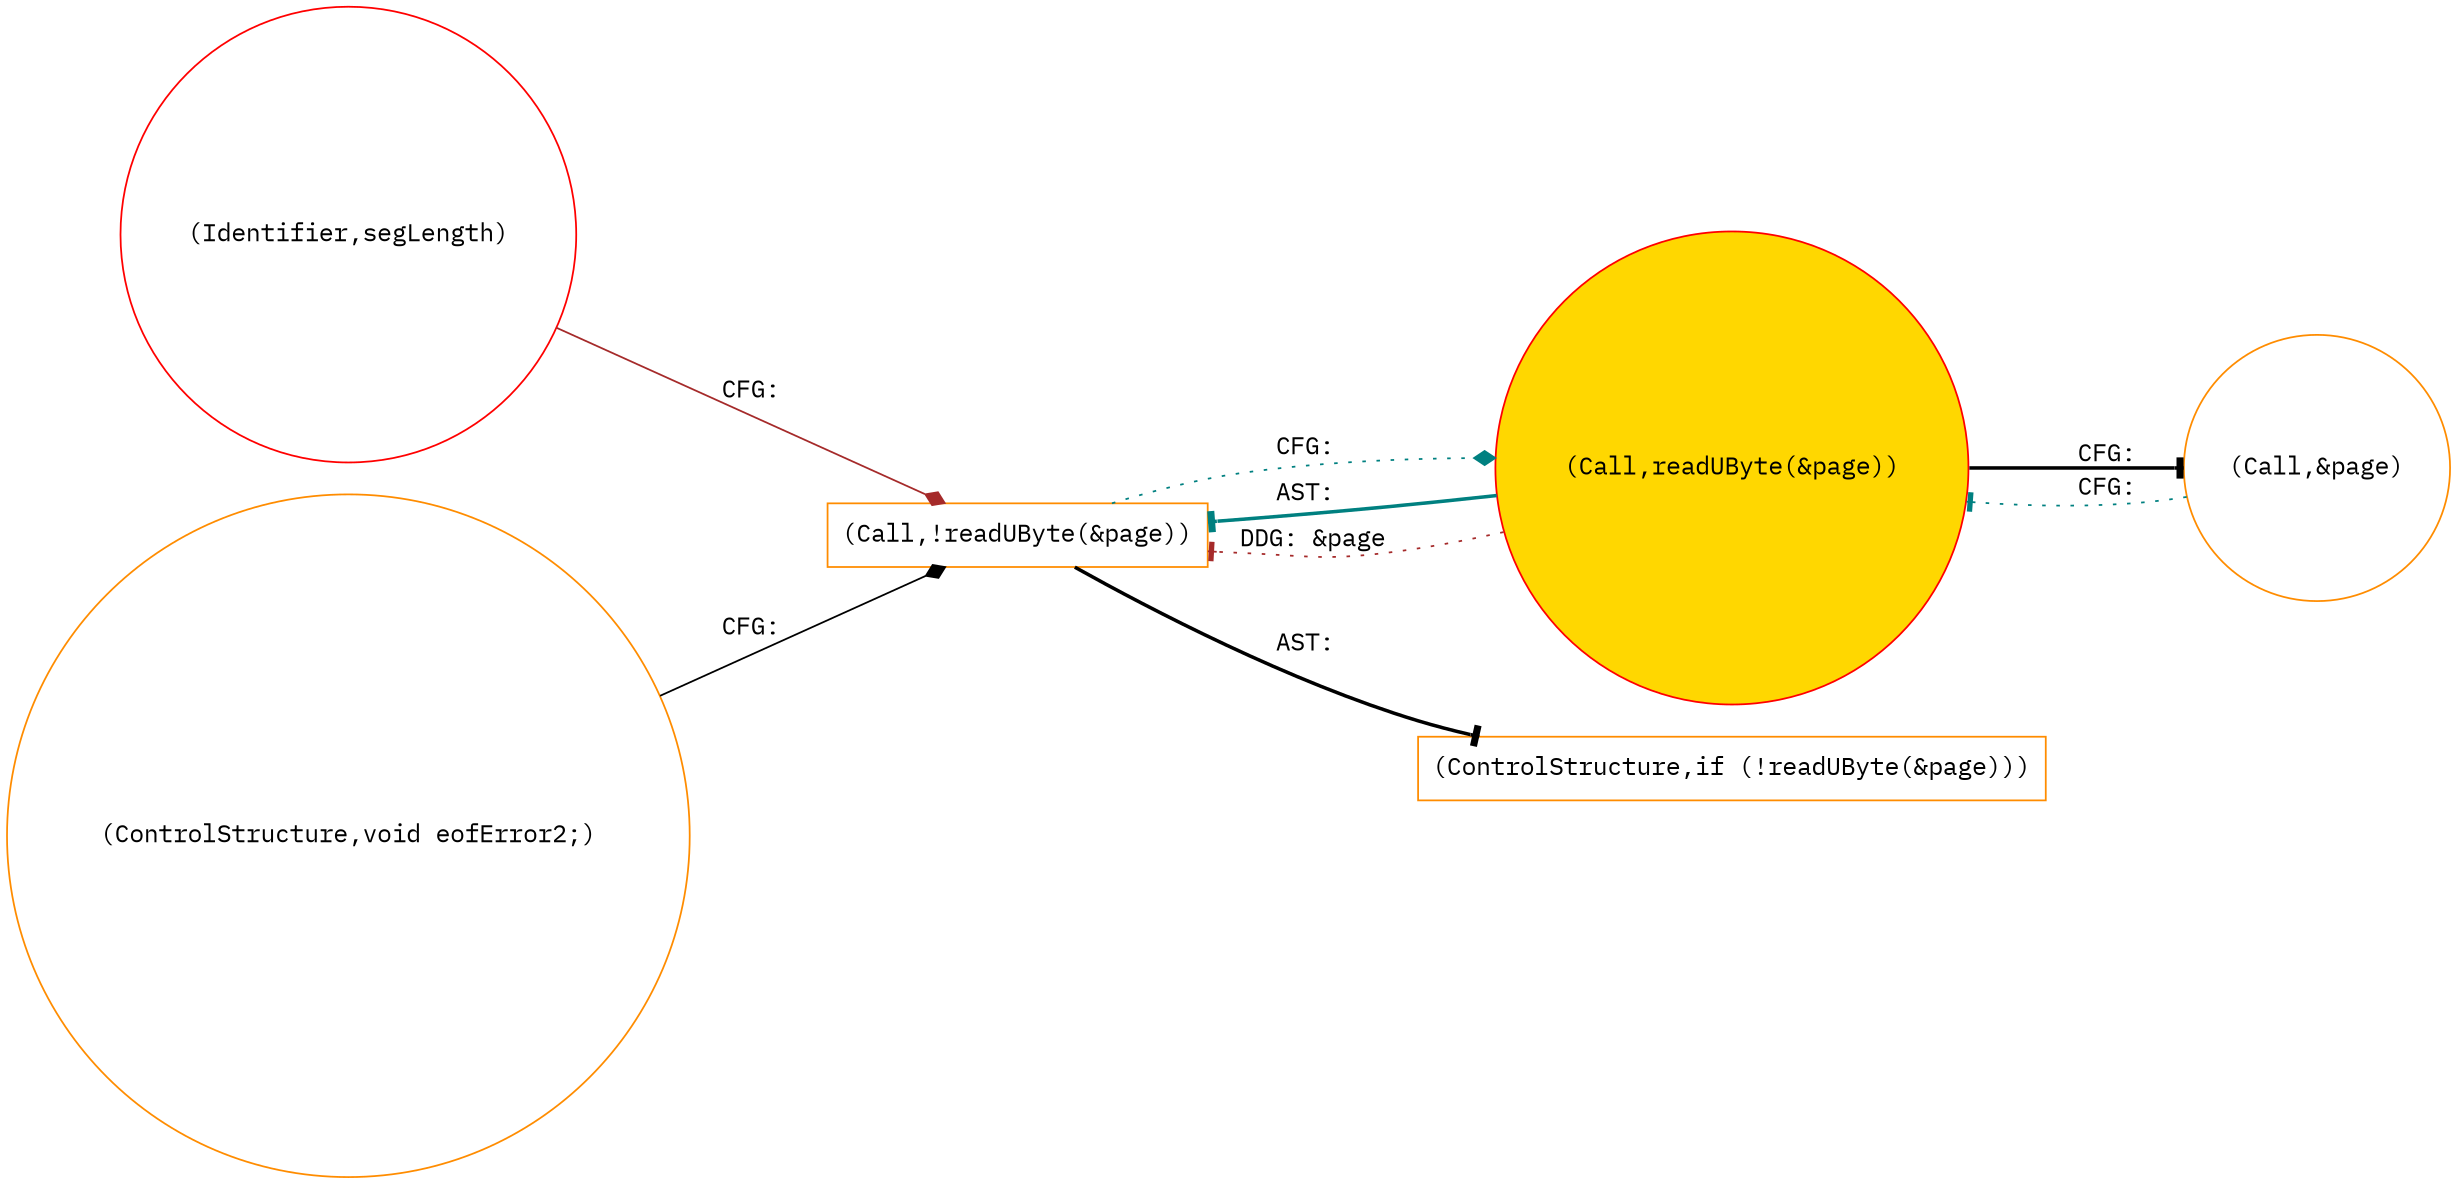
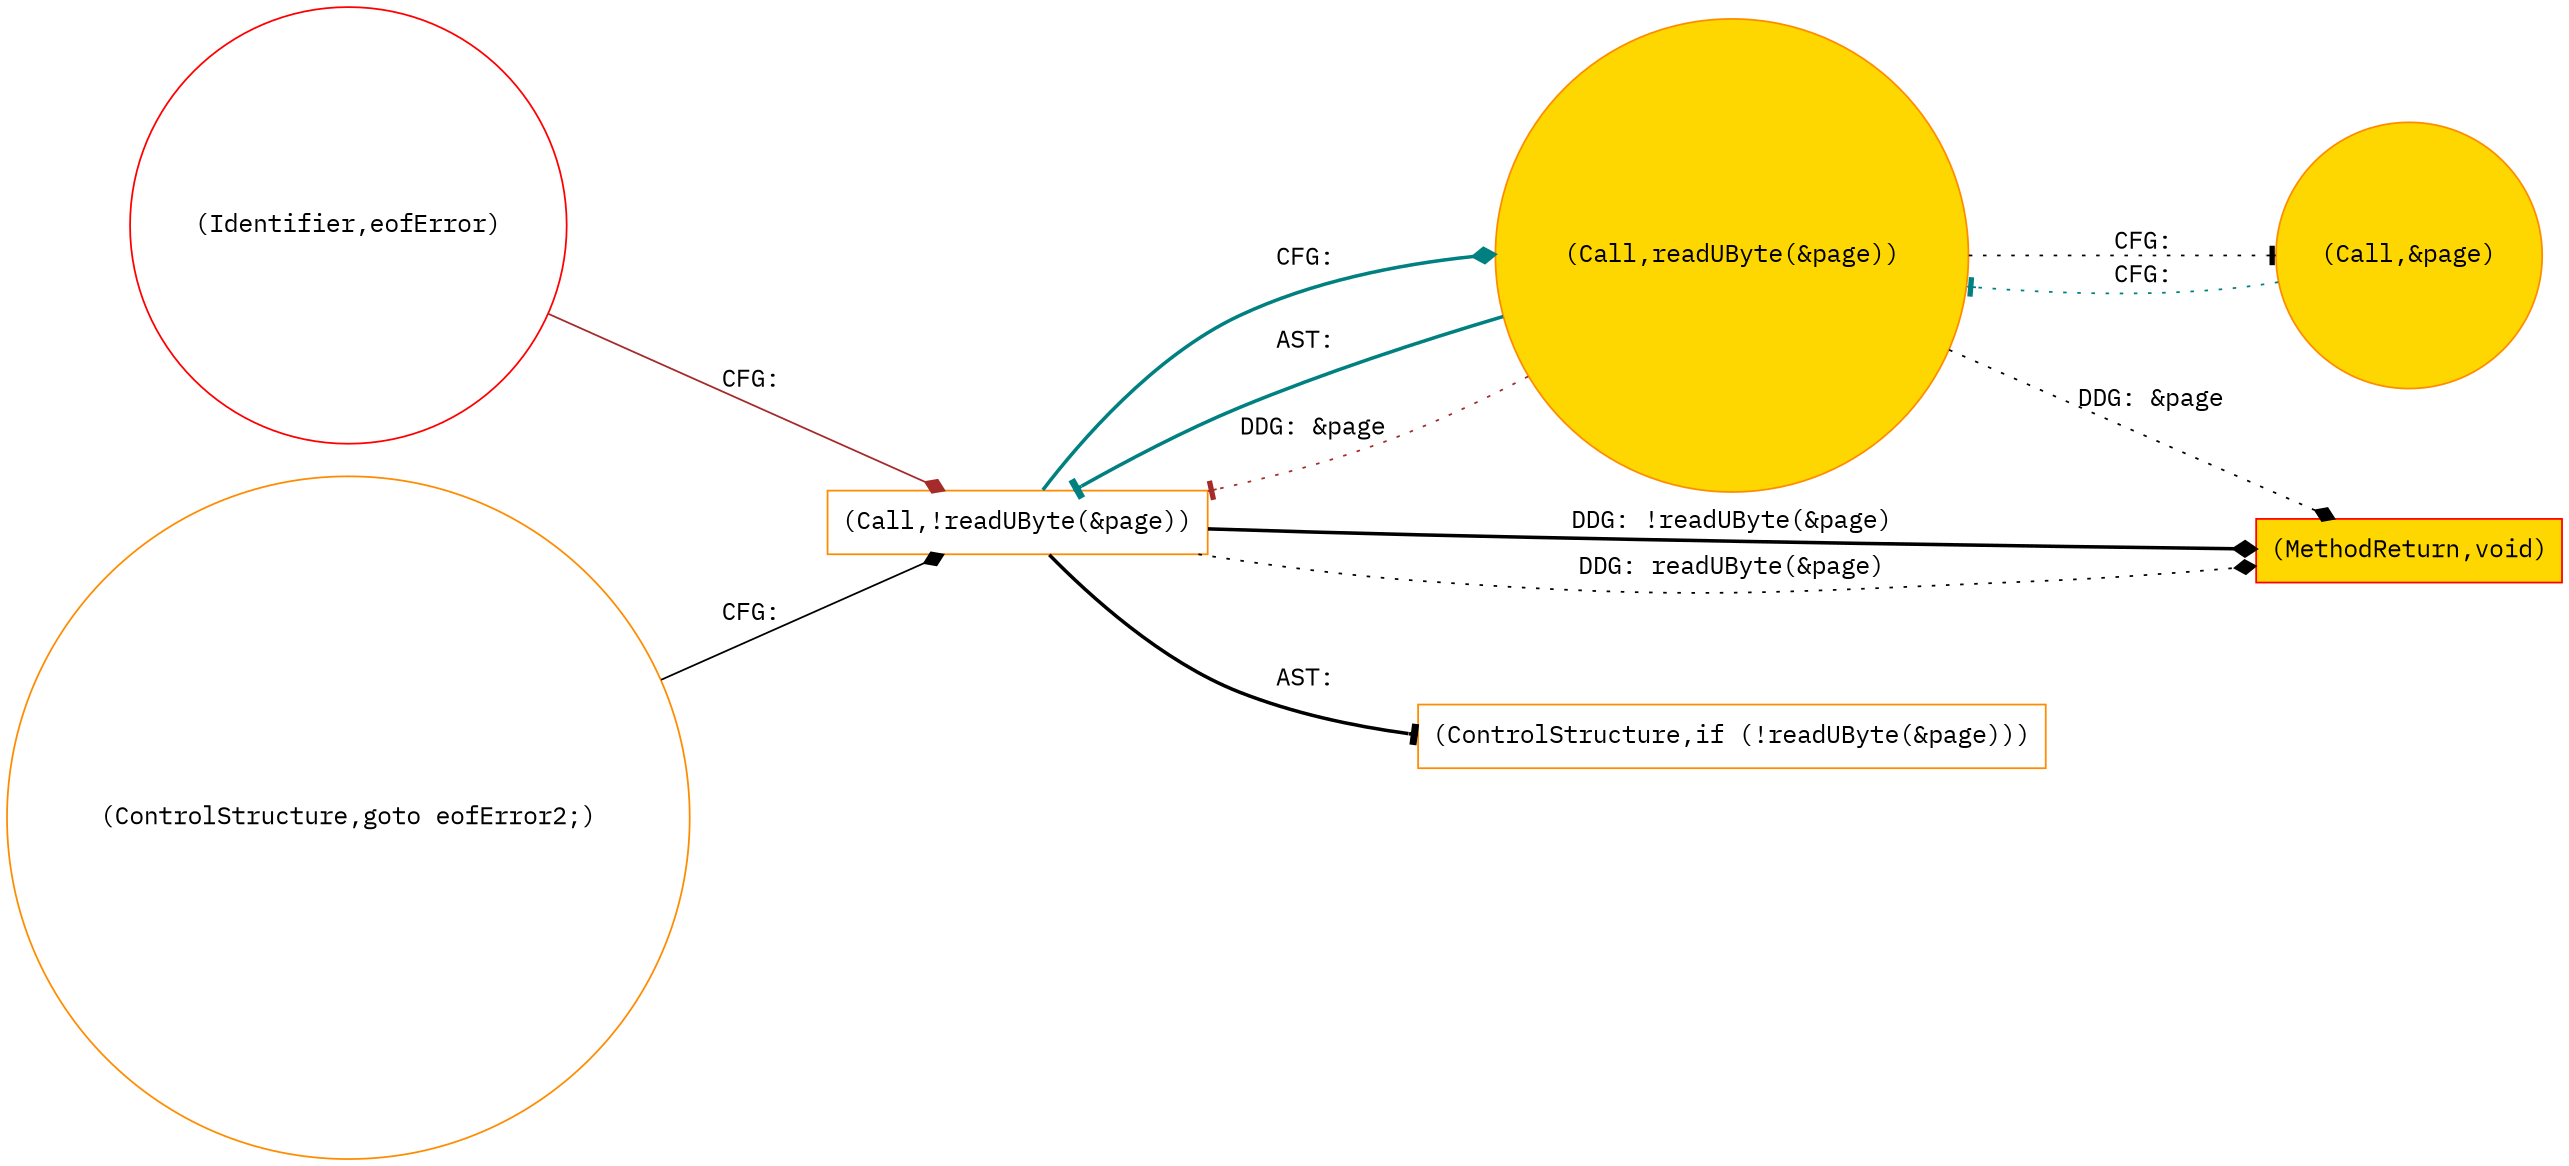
(348, 235) -> (348, 225)
(1291, 467) -> (1230, 321)
(1732, 468) -> (1732, 255)
(2072, 468) -> (2118, 255)
(2317, 468) -> (2409, 255)
none -> (2409, 551)
(348, 836) -> (348, 818)
